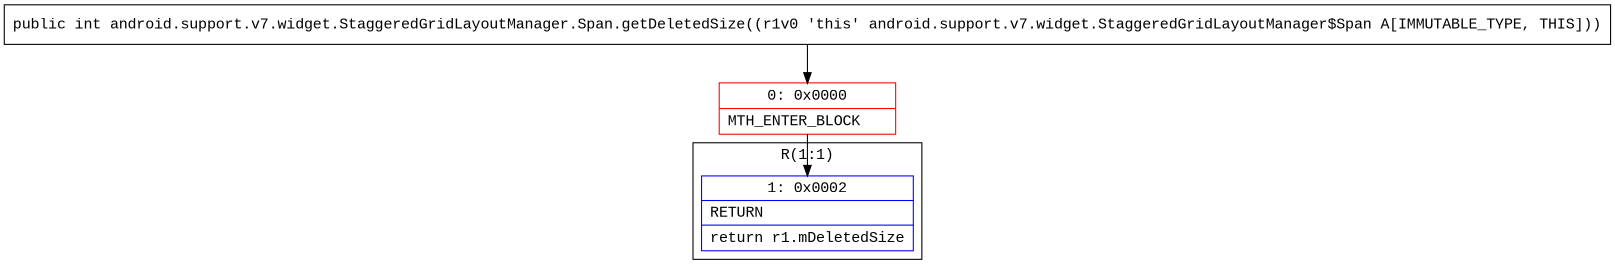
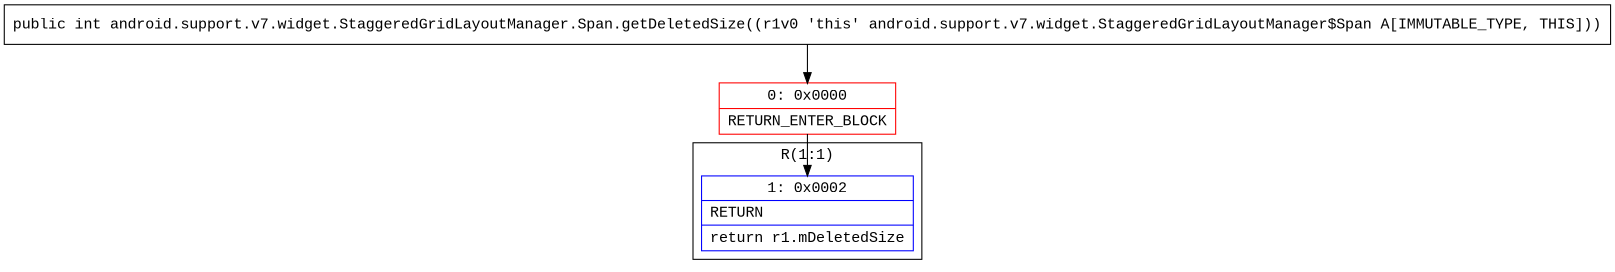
(794, 121) -> (807, 121)
